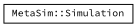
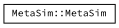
(68, 14) -> (60, 14)
